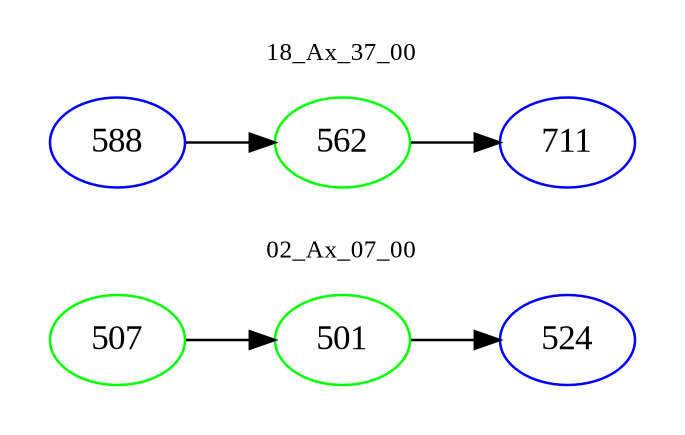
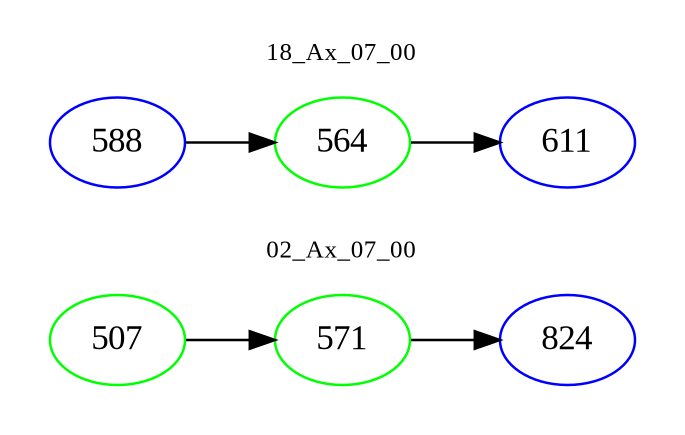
(342, 54) -> (342, 54)
(342, 142) -> (342, 142)
(568, 142) -> (568, 142)
(342, 340) -> (342, 340)
(568, 340) -> (568, 340)
